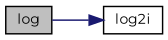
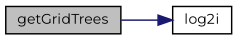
(29, 20) -> (63, 20)
